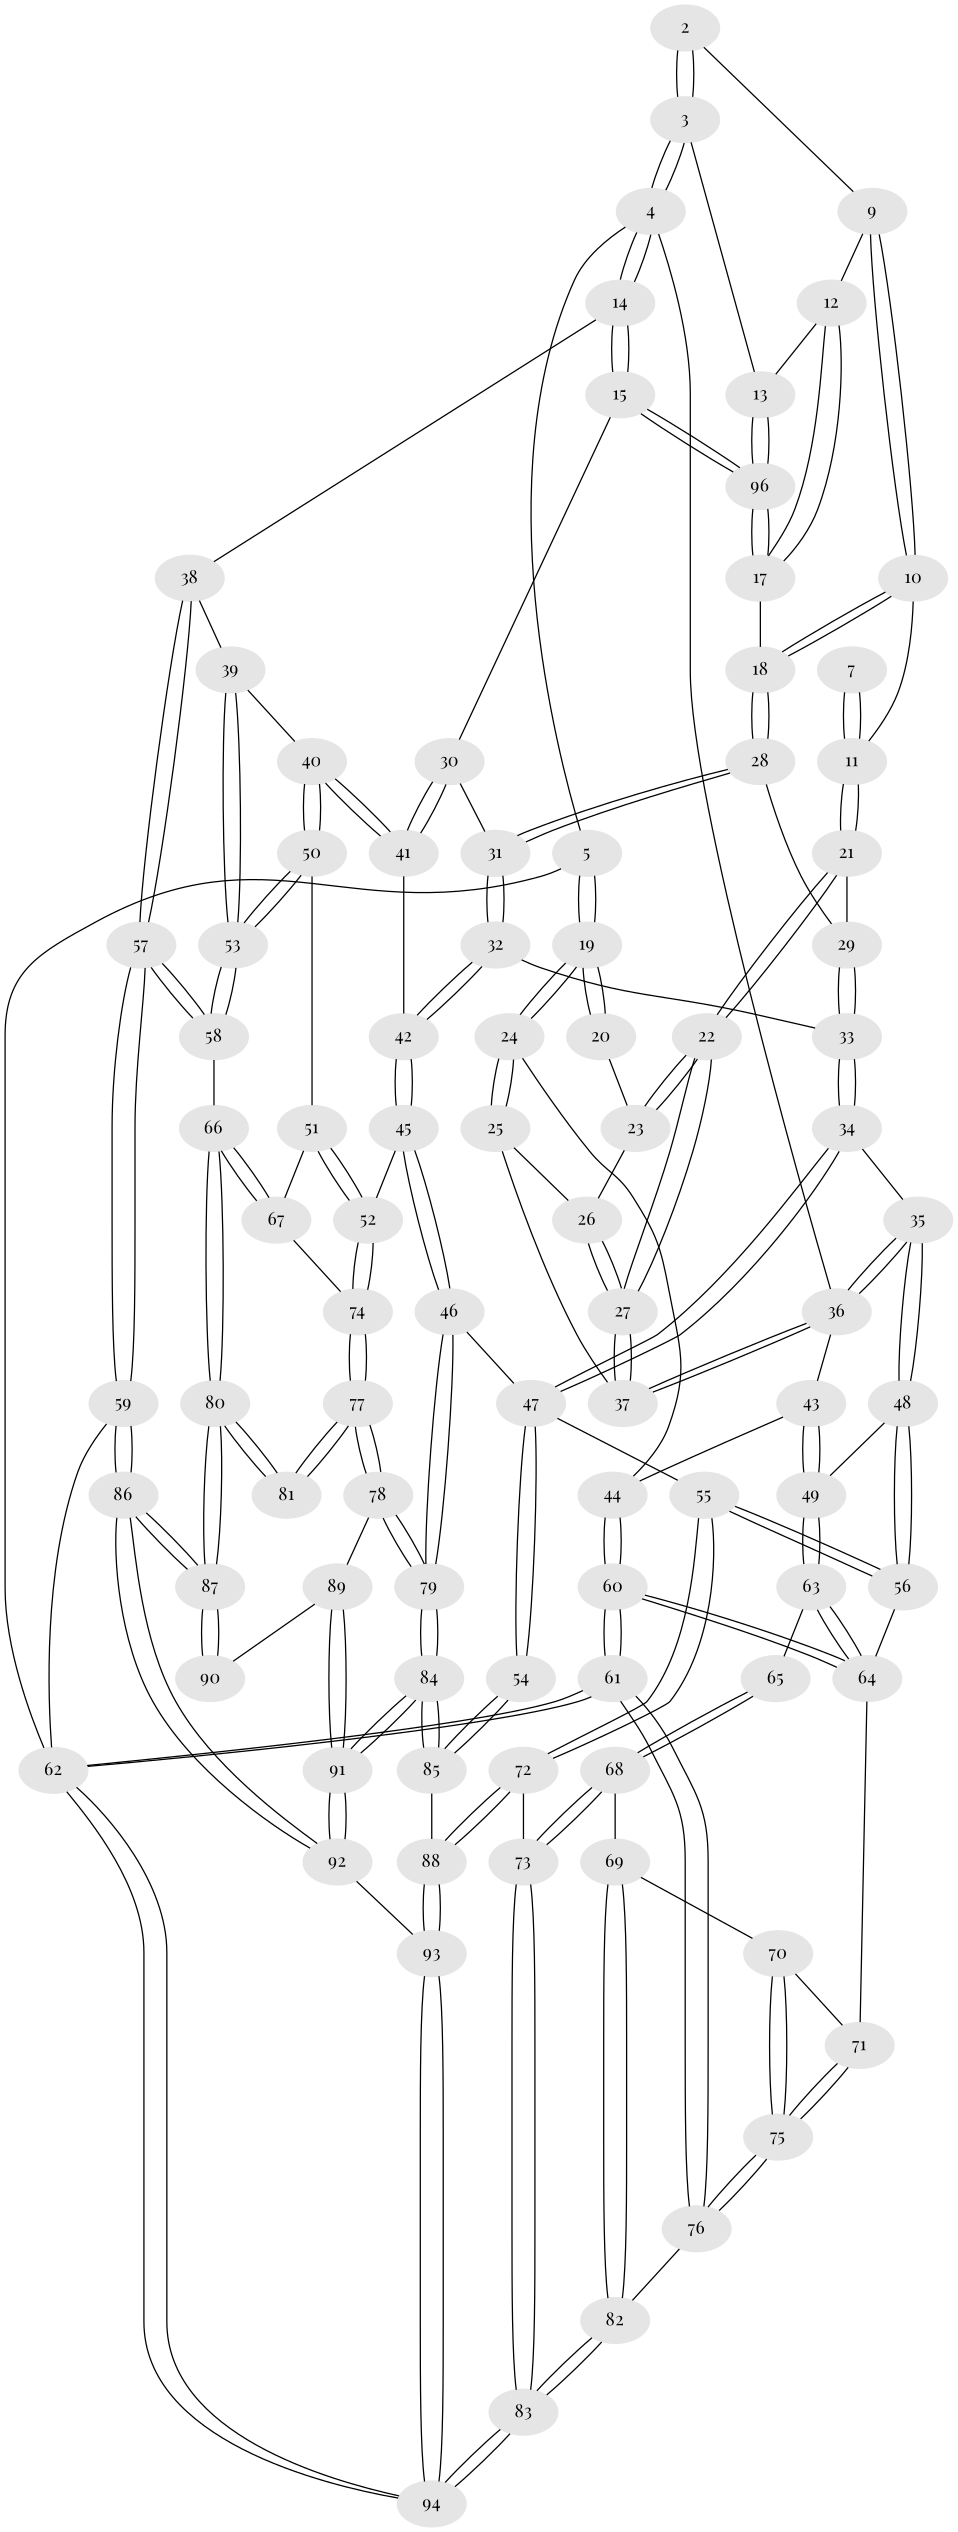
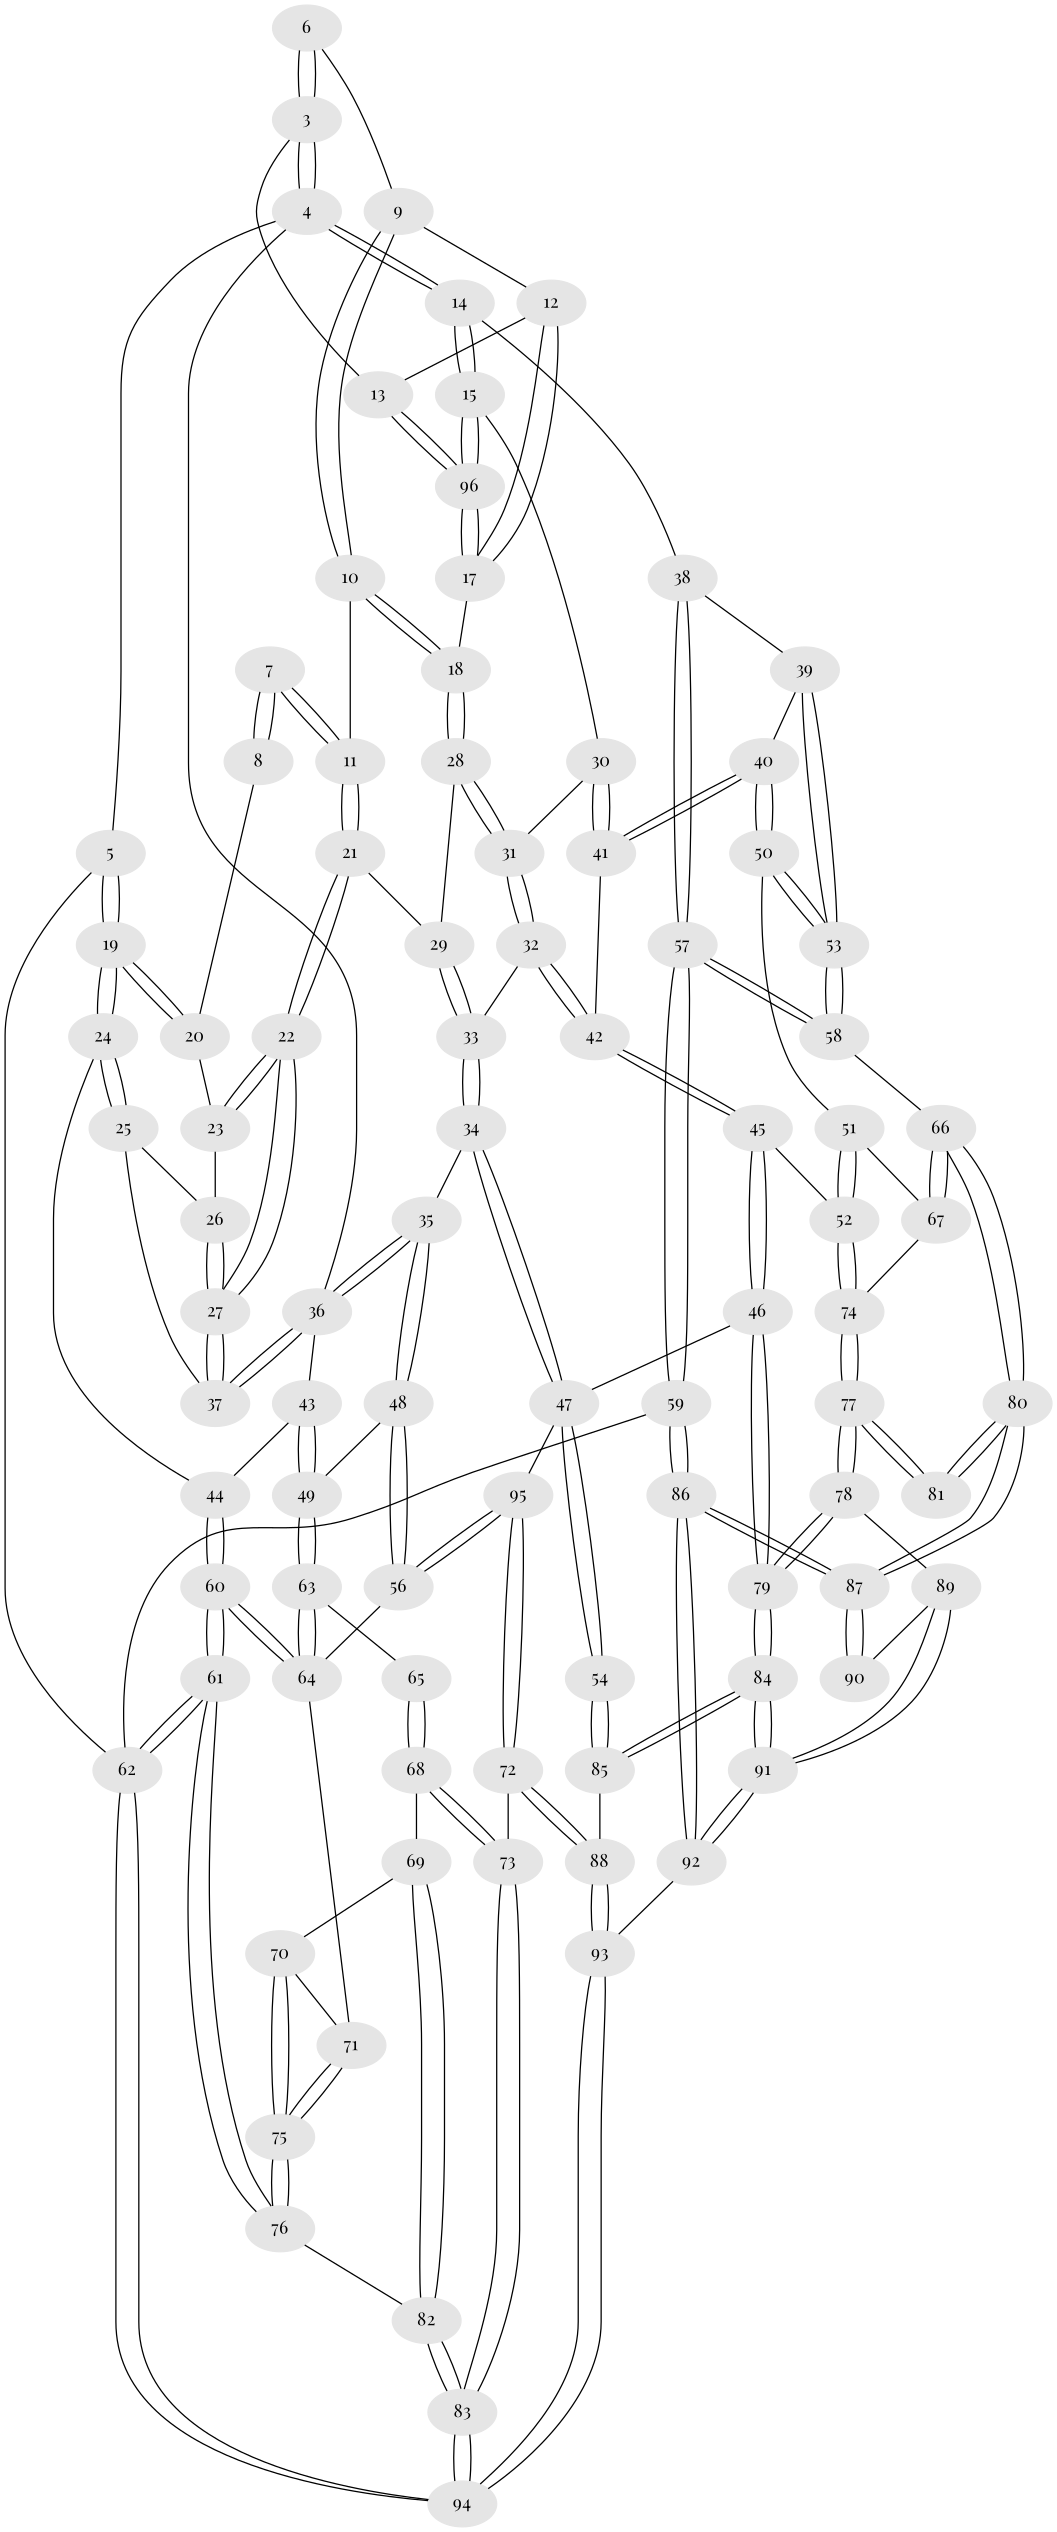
(685, 28) -> (307, 28)
none -> (259, 762)
(704, 1495) -> (518, 1495)
